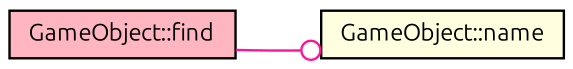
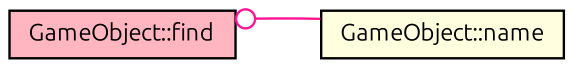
(268, 50) -> (288, 18)
